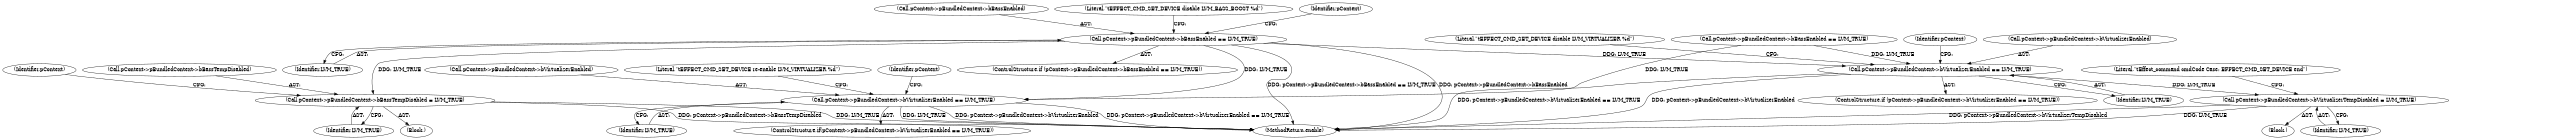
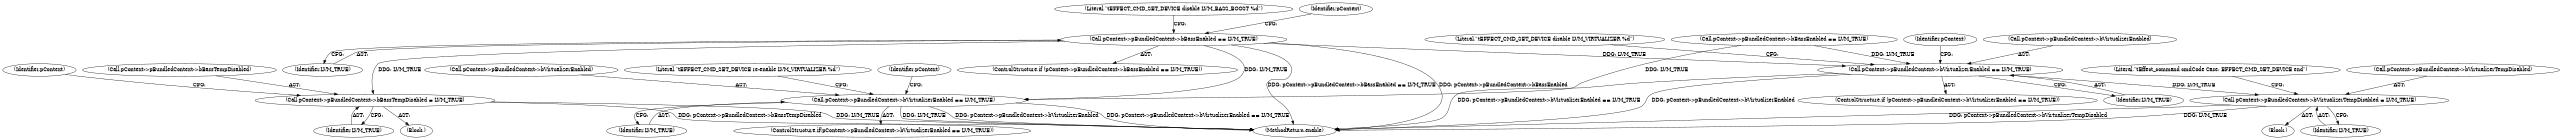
(961, 9) -> none
none -> (2453, 70)
